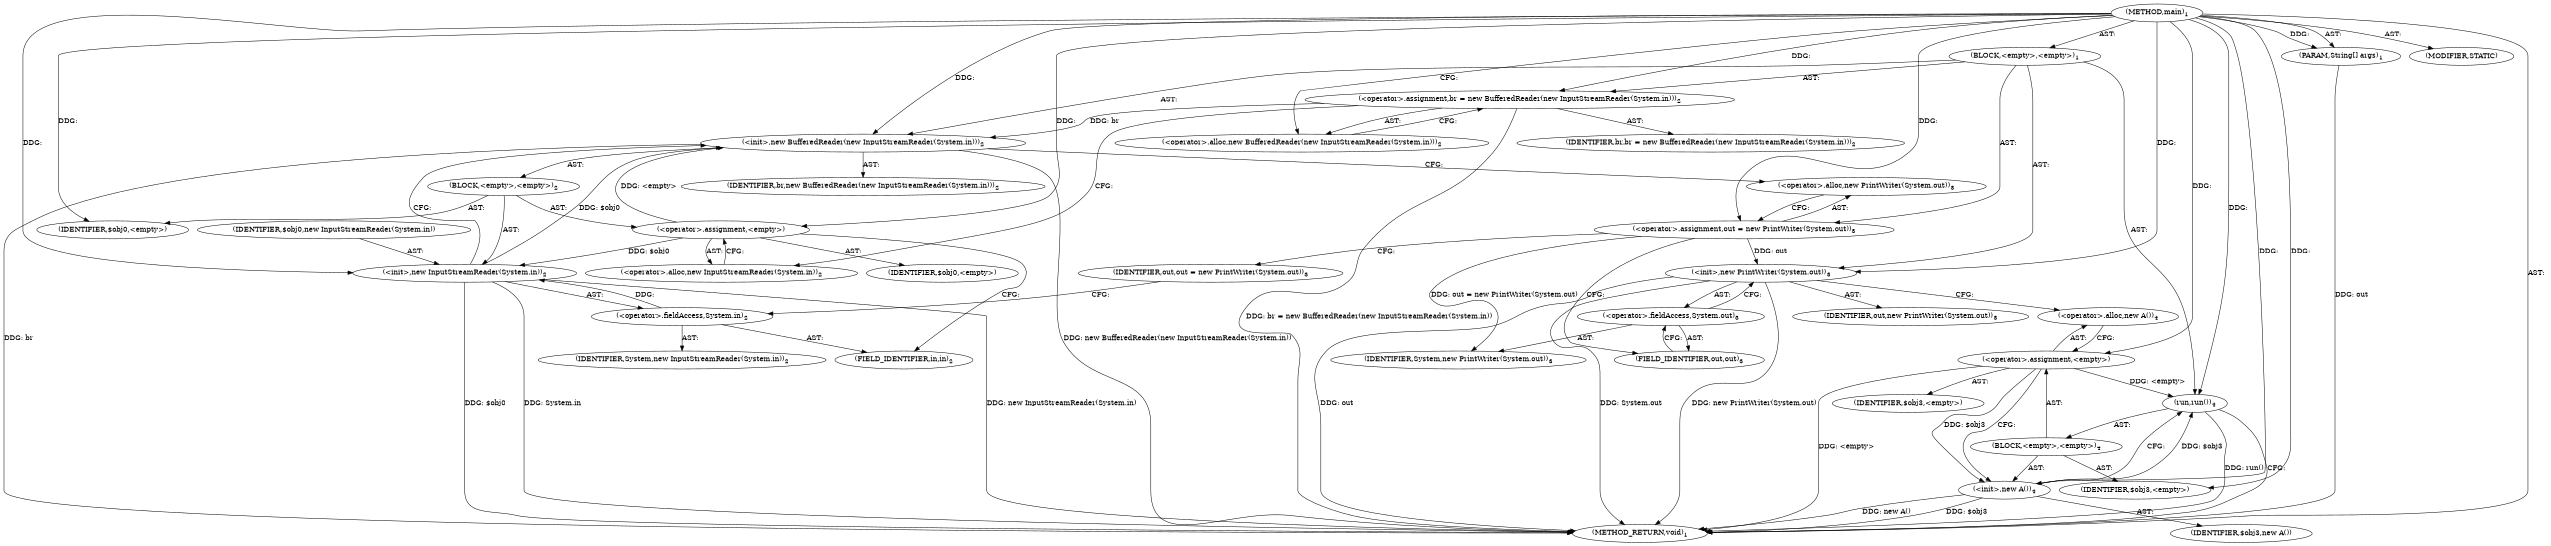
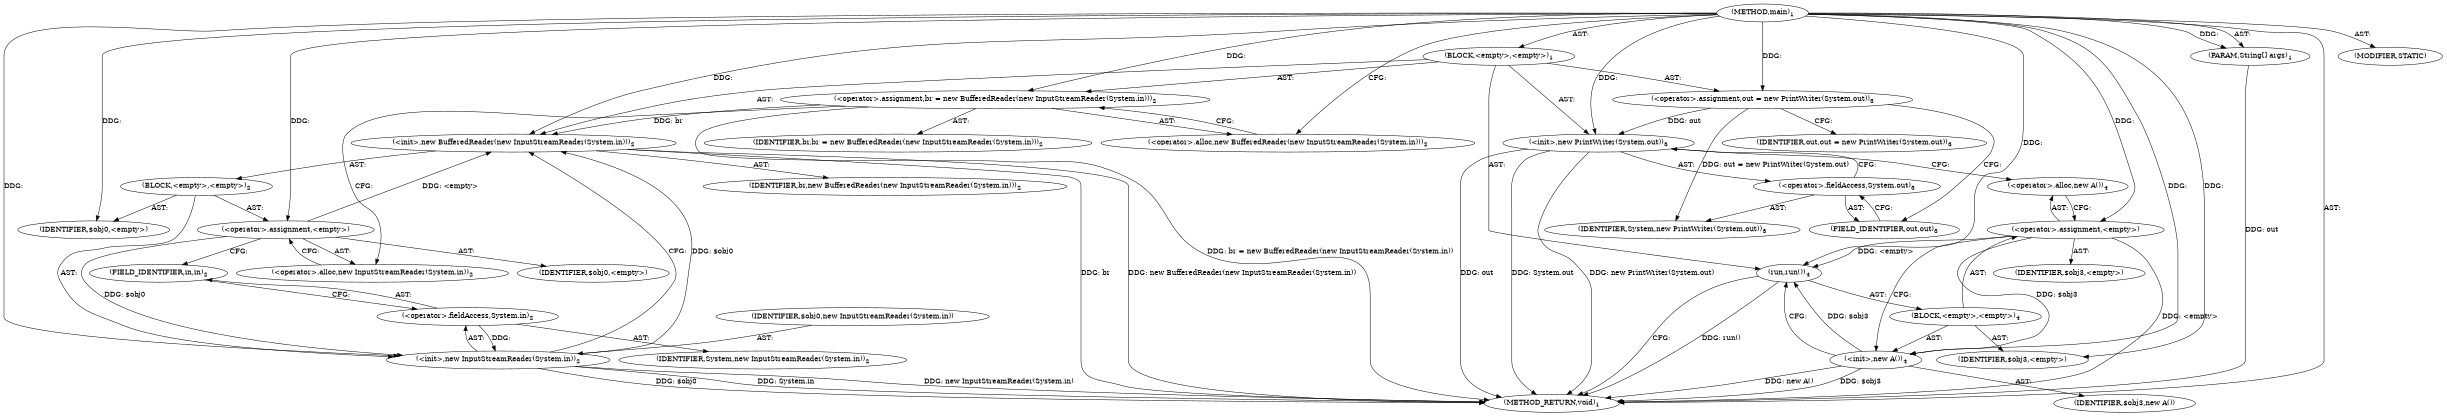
(1866, 186) -> none
(967, 303) -> (308, 294)
(1911, 317) -> none
